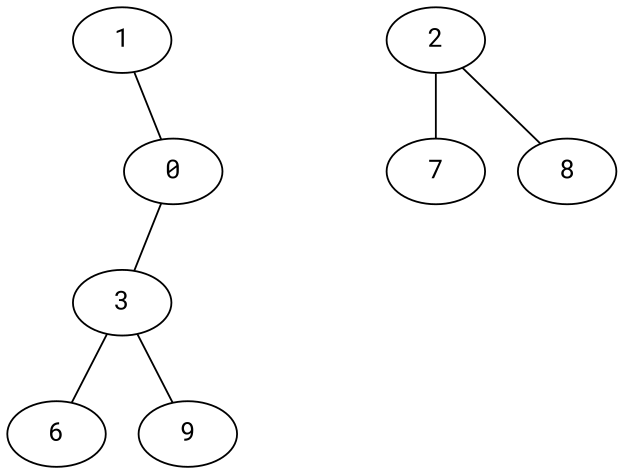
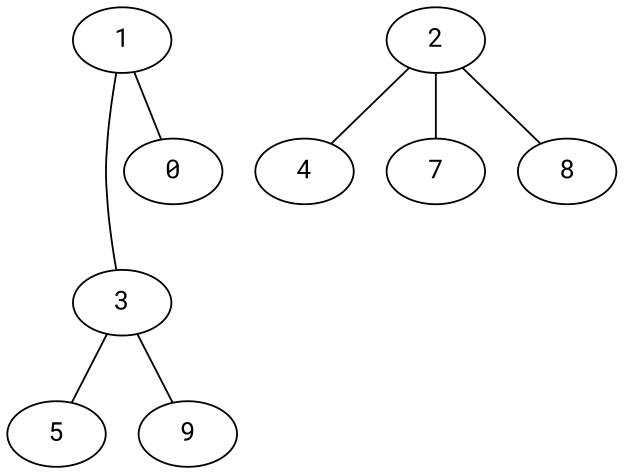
none -> (305, 171)
(148, 237) -> (106, 171)
(57, 434) -> (57, 434)
